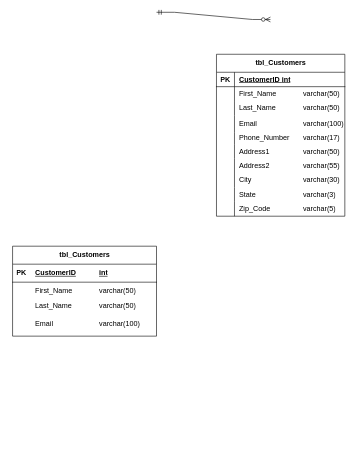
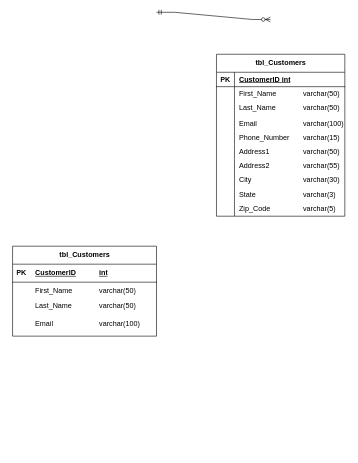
(290, 138) -> (290, 138)
